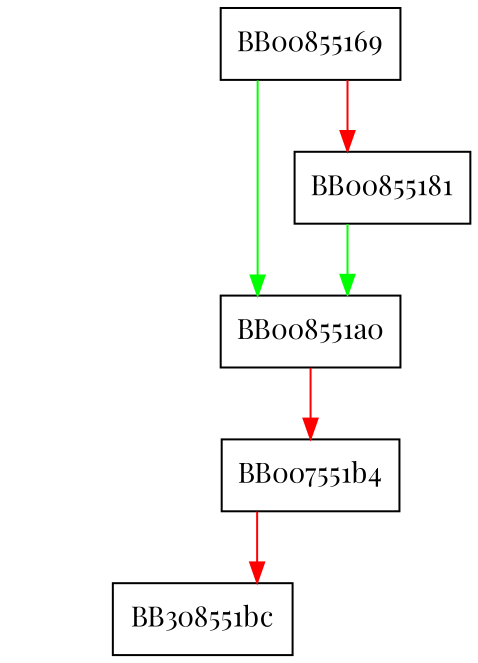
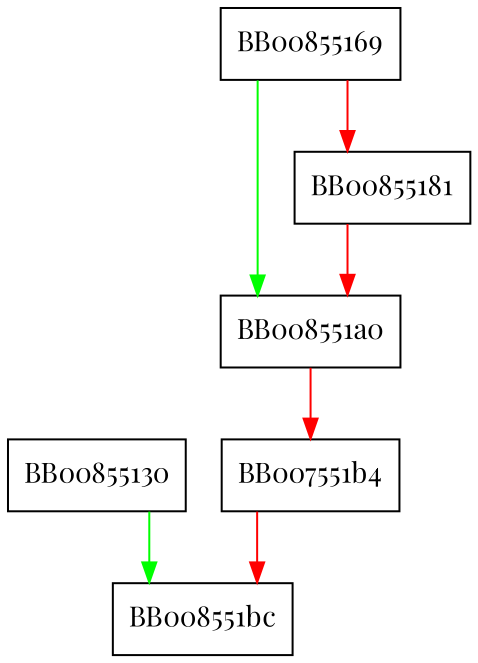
(348, 249) -> (348, 249)
none -> (97, 475)
(203, 619) -> (203, 619)
